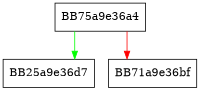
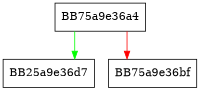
(153, 73) -> (153, 73)
